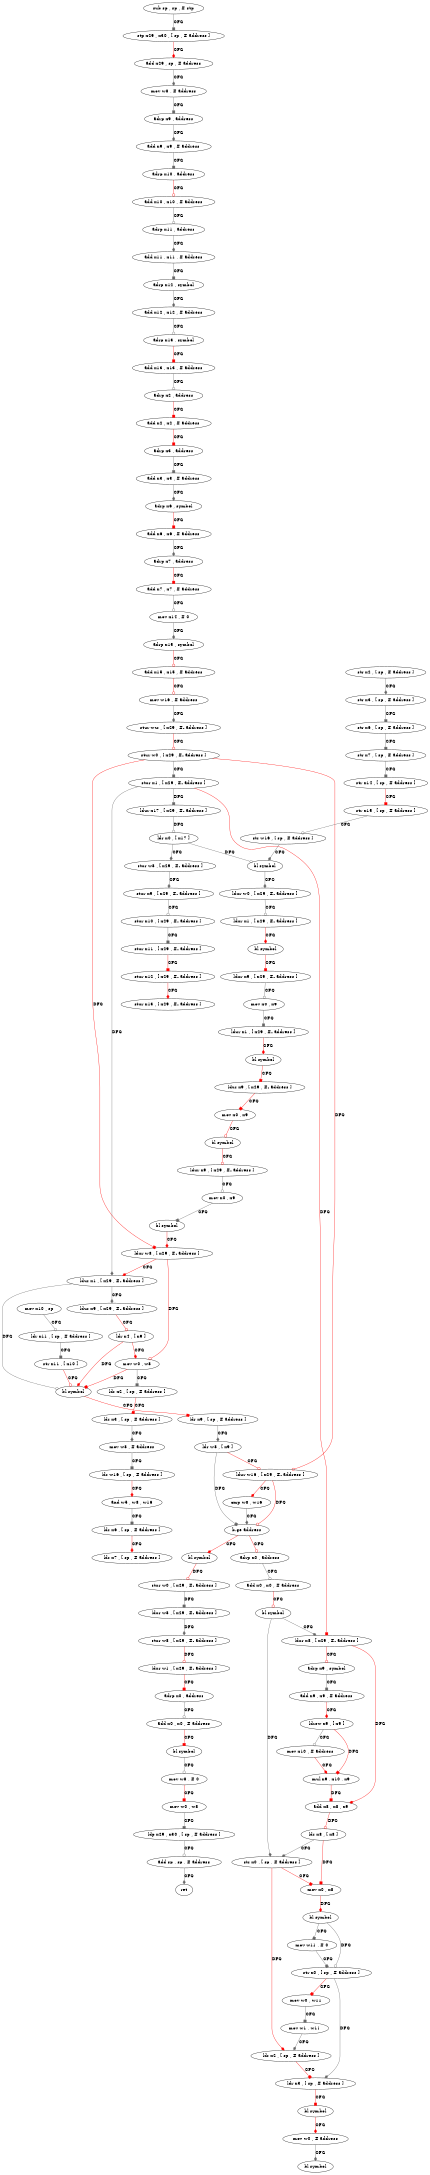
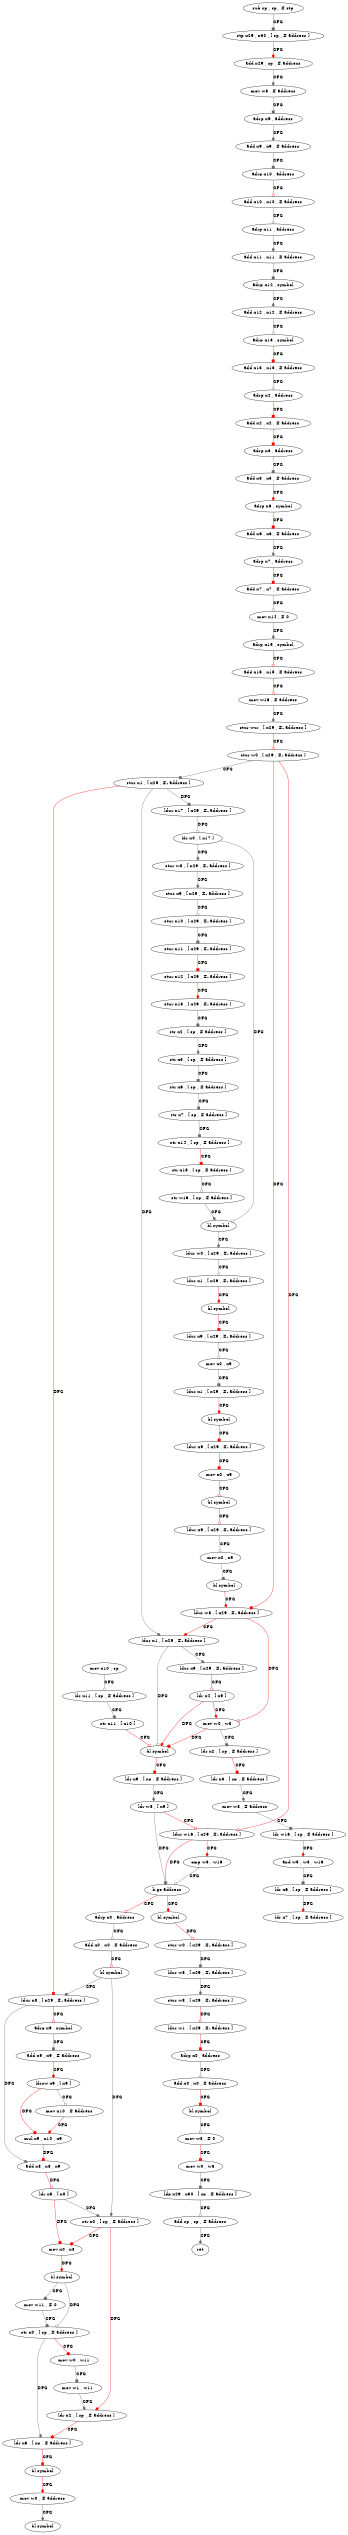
(174, 491) -> (273, 491)
none -> (198, 1017)
(247, 1514) -> (188, 1875)
(137, 1544) -> (308, 1904)
(375, 1723) -> (4, 2081)
